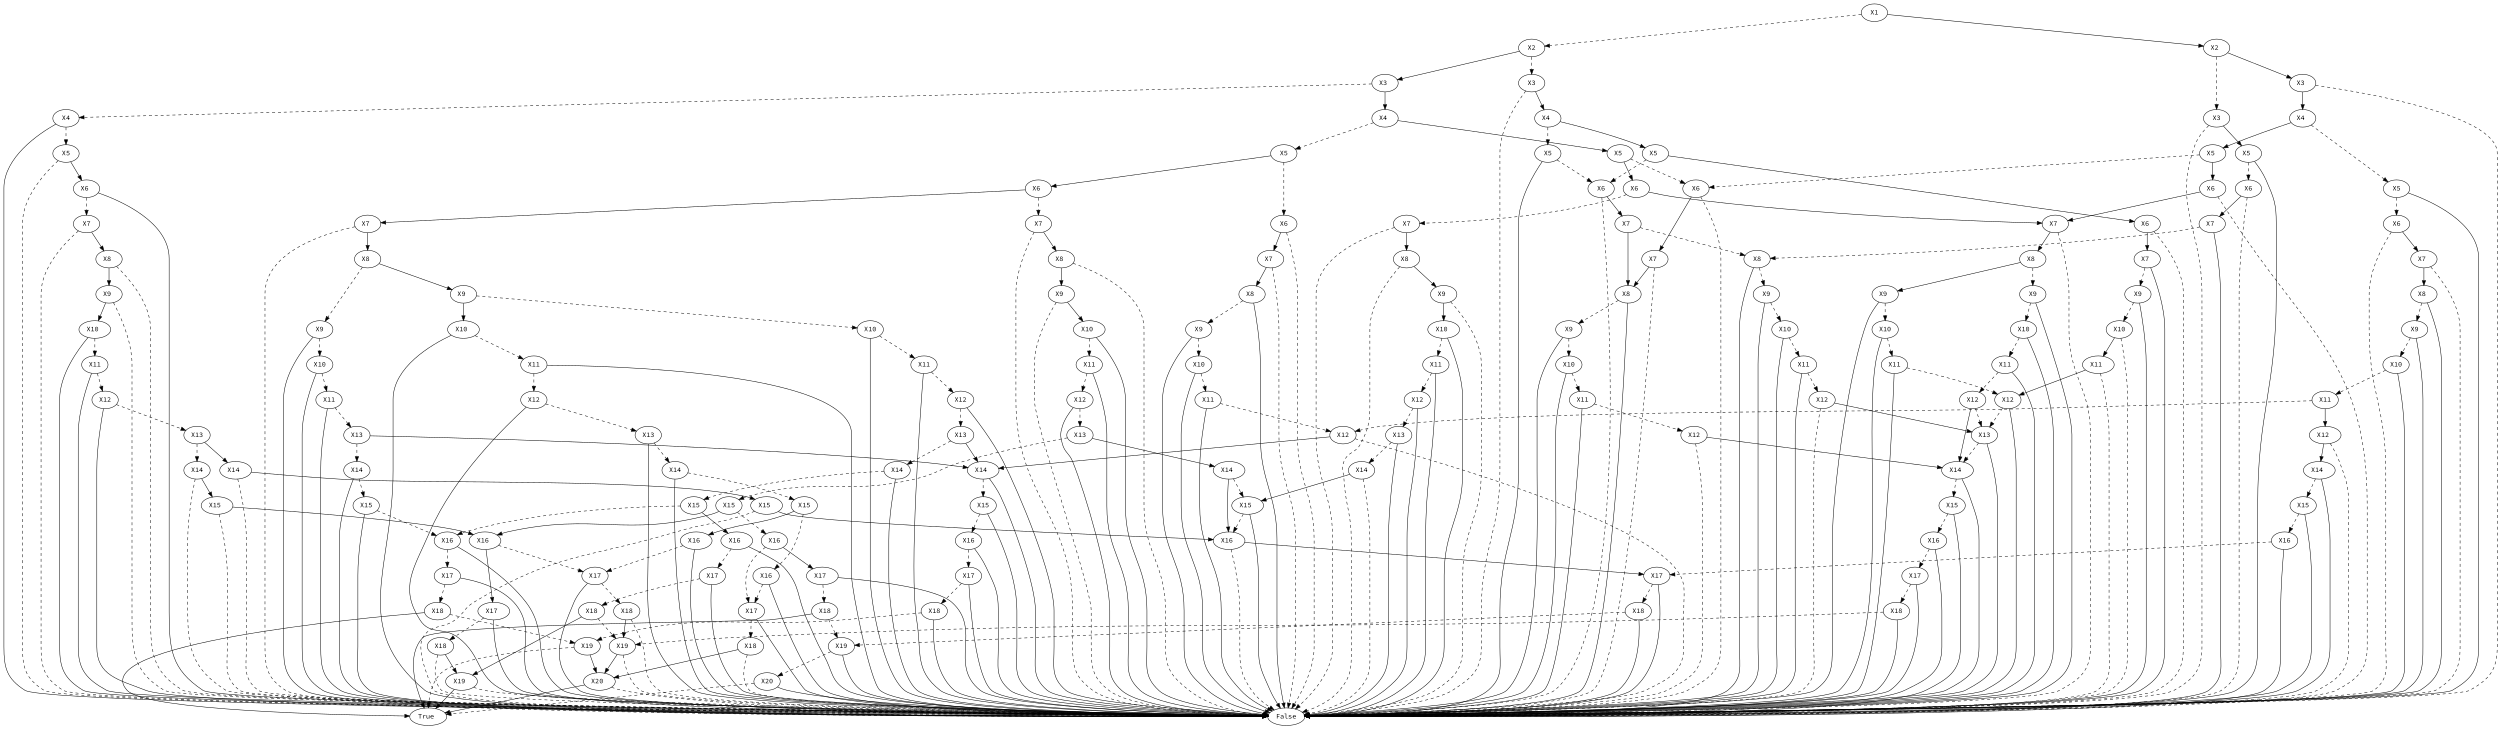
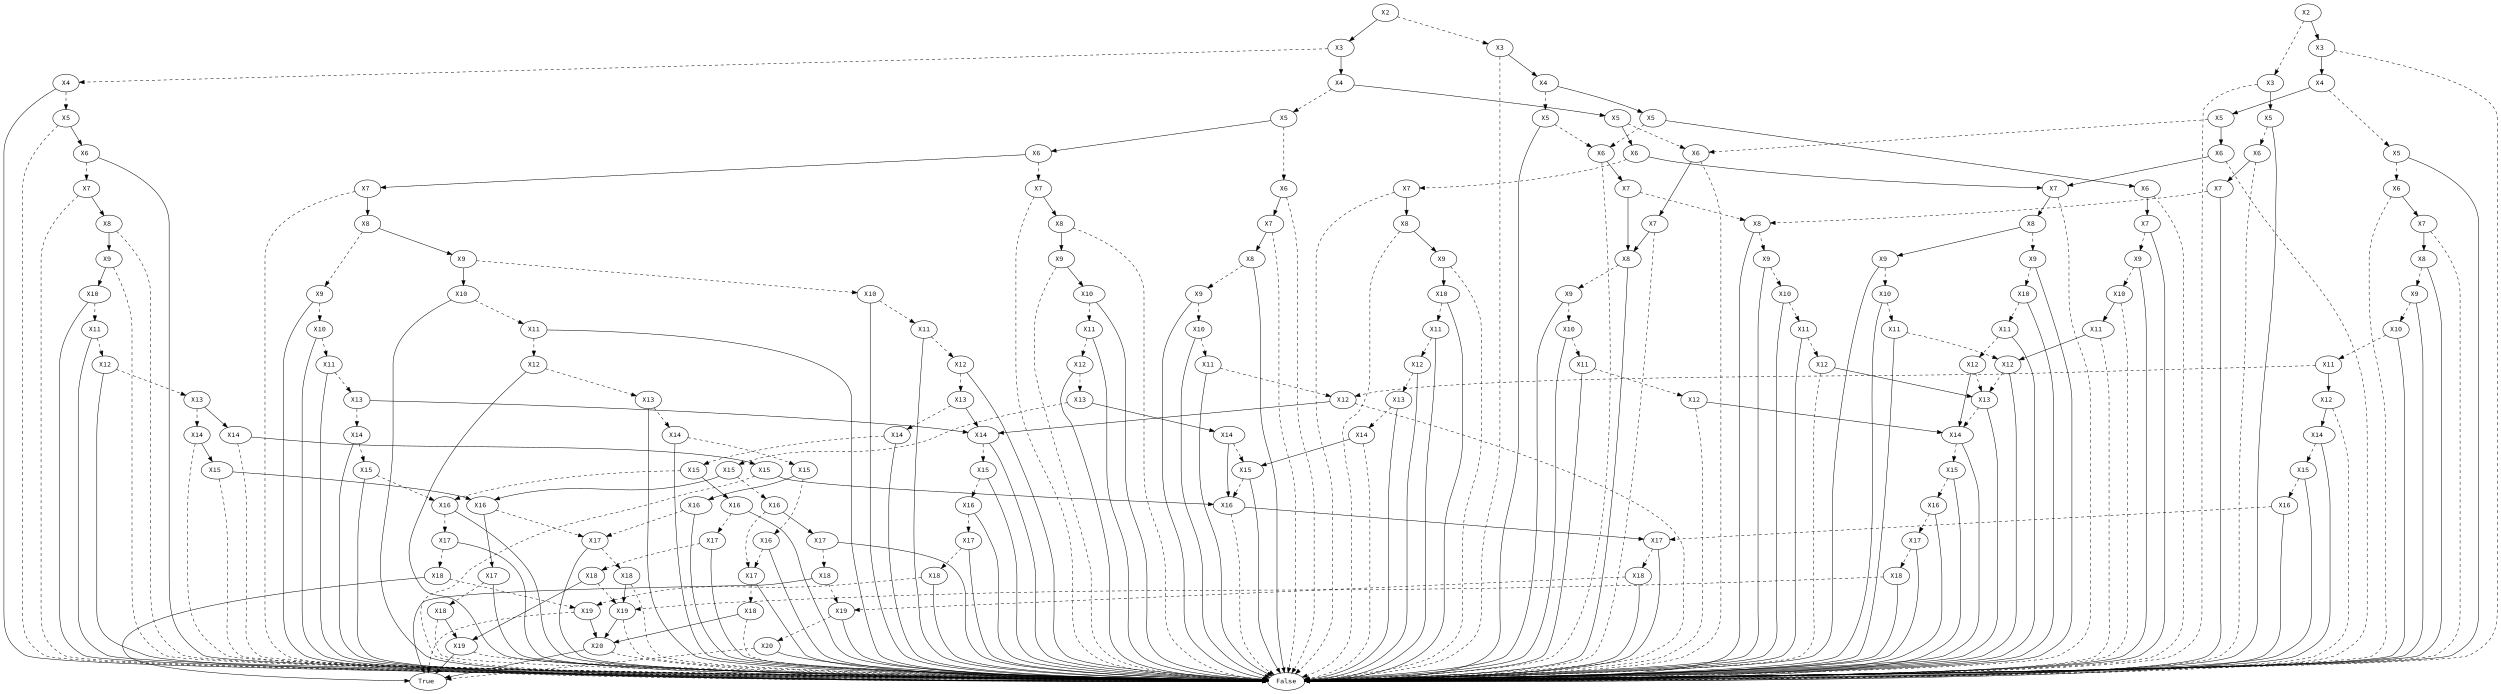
(1874, 13) -> none
